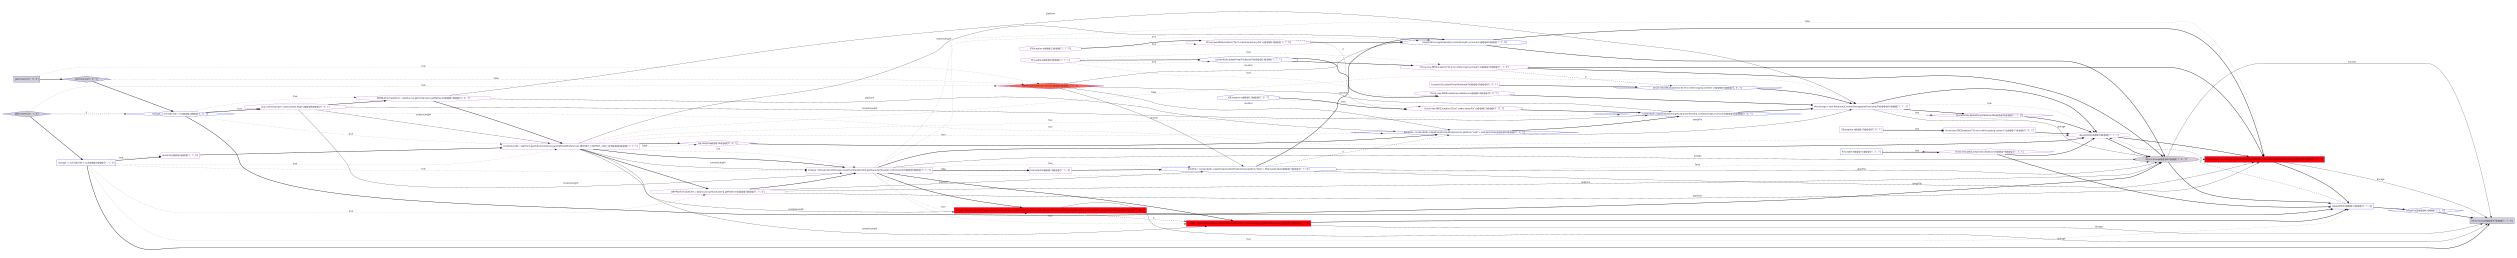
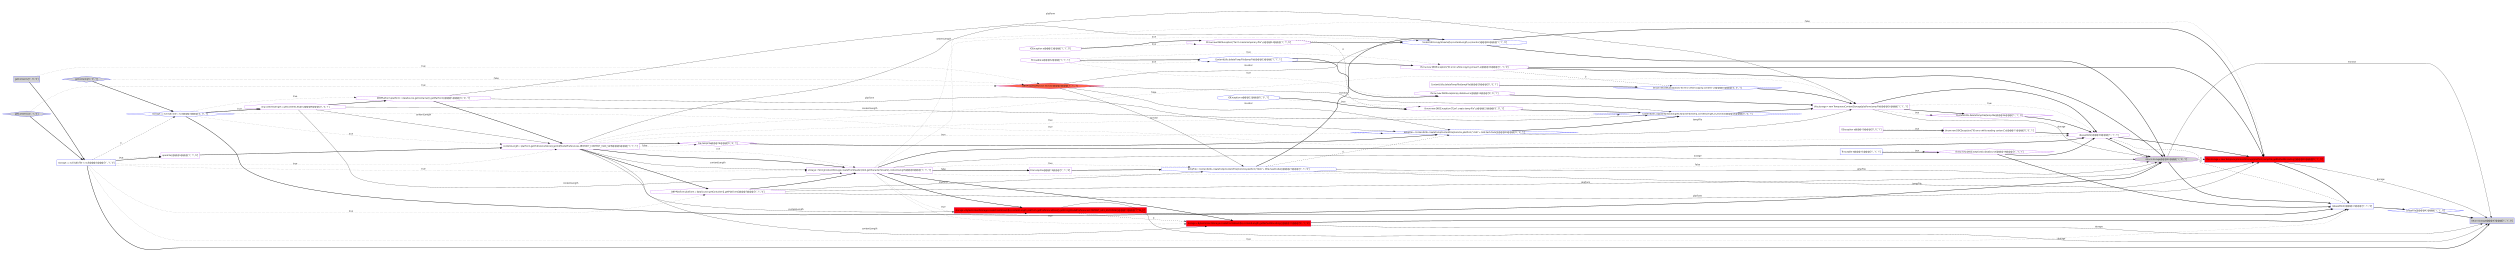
(50, 79) -> (58, 119)
(88, 114) -> (133, 139)
